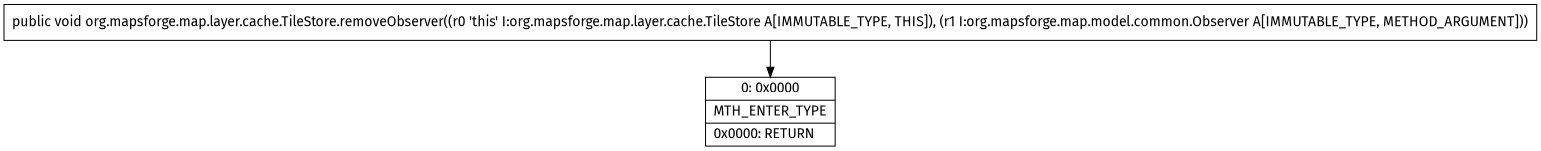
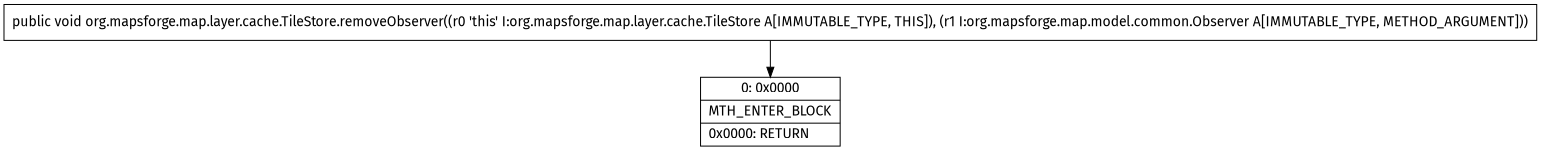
(770, 111) -> (770, 111)
